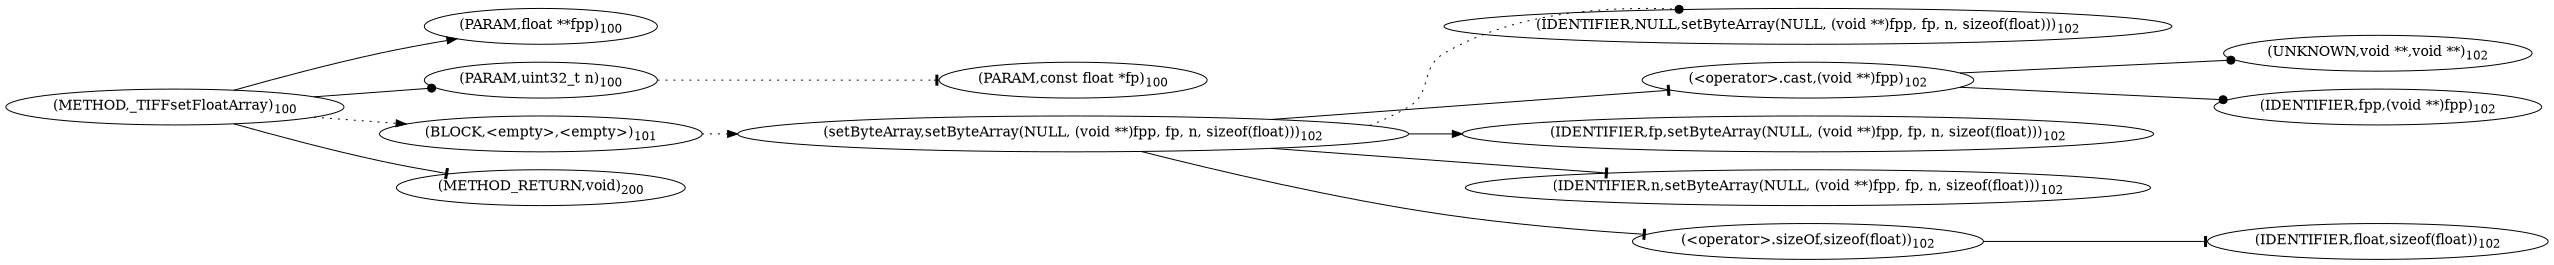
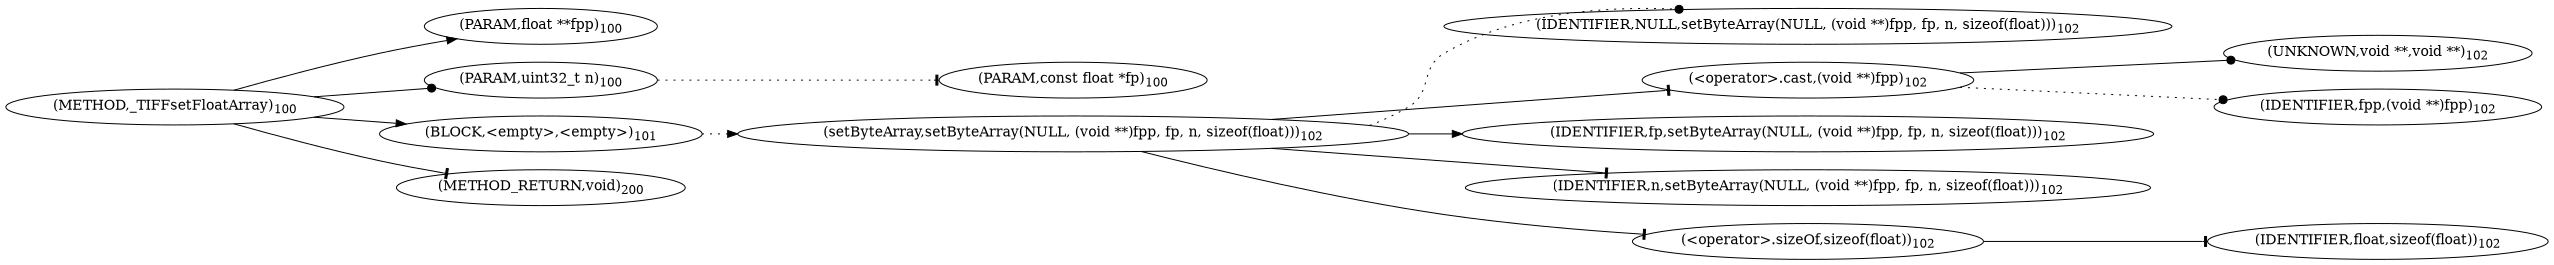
(2089, 93) -> (2089, 93)
(355, 120) -> (355, 120)
